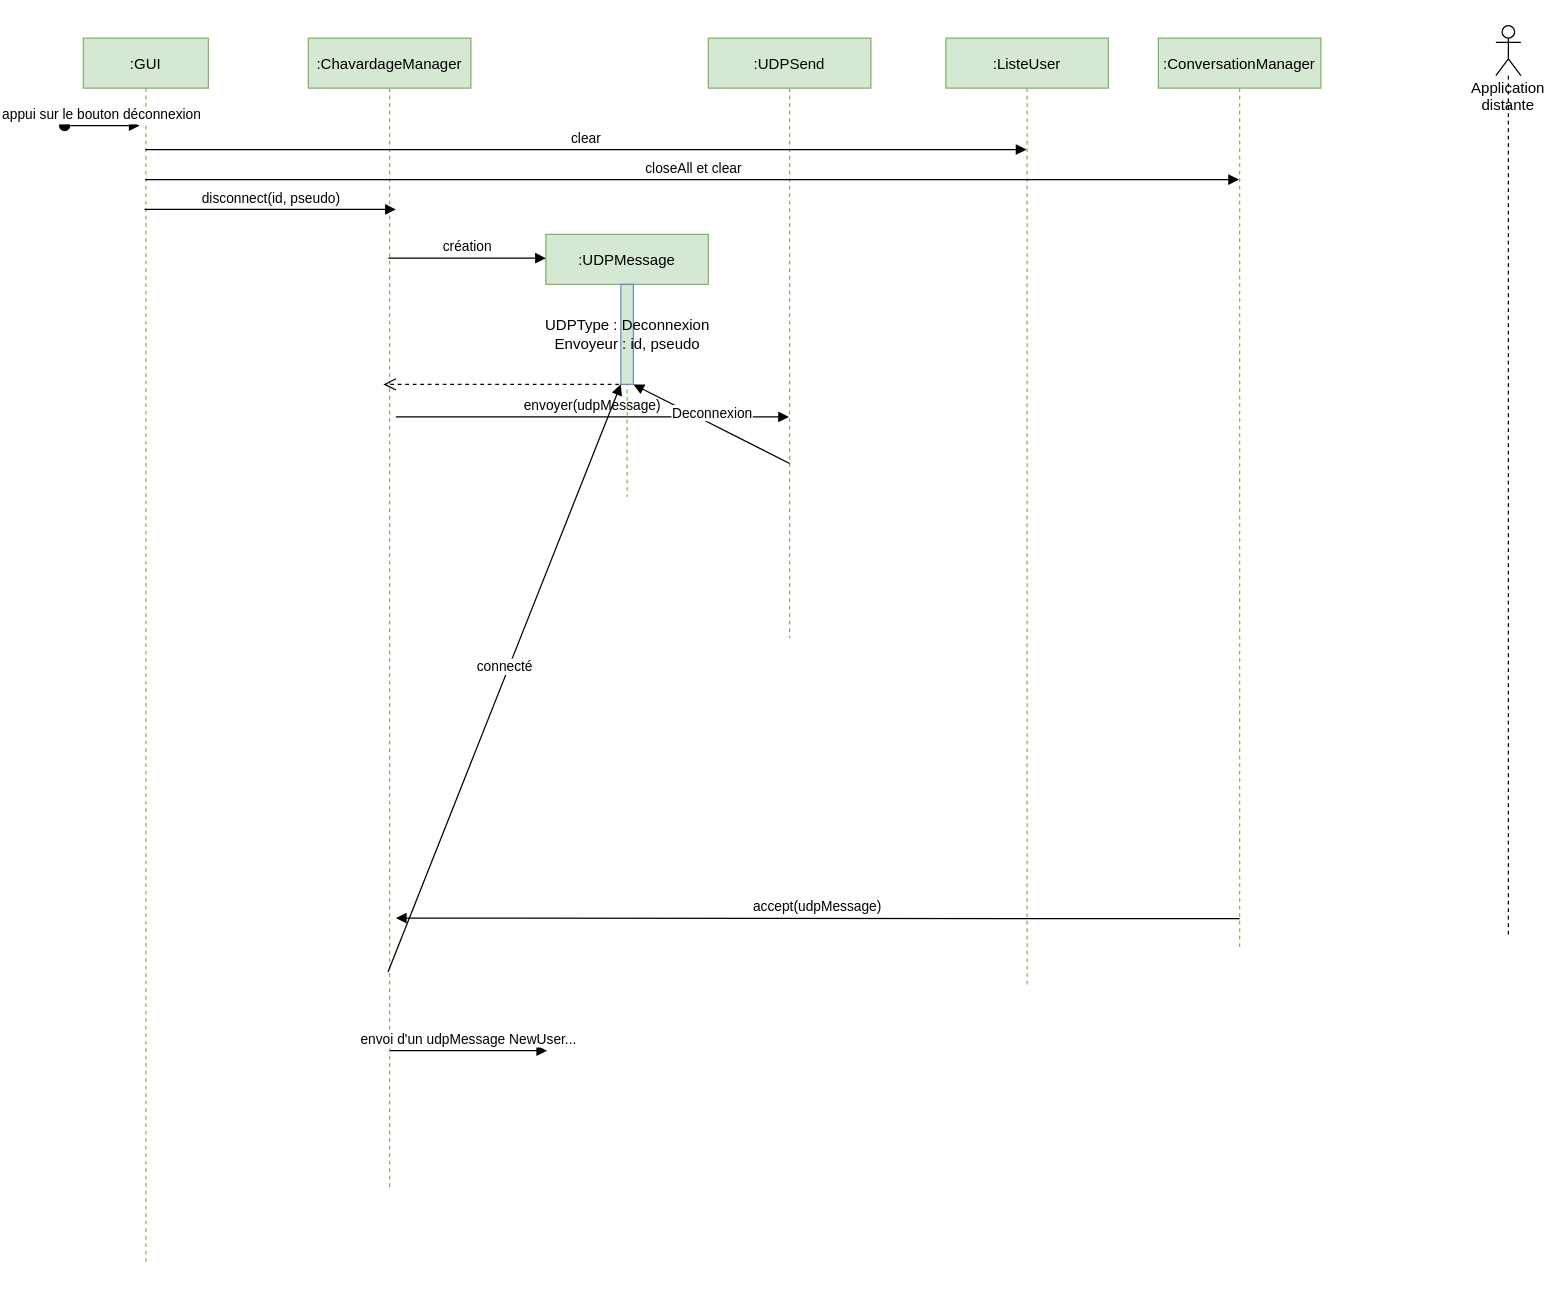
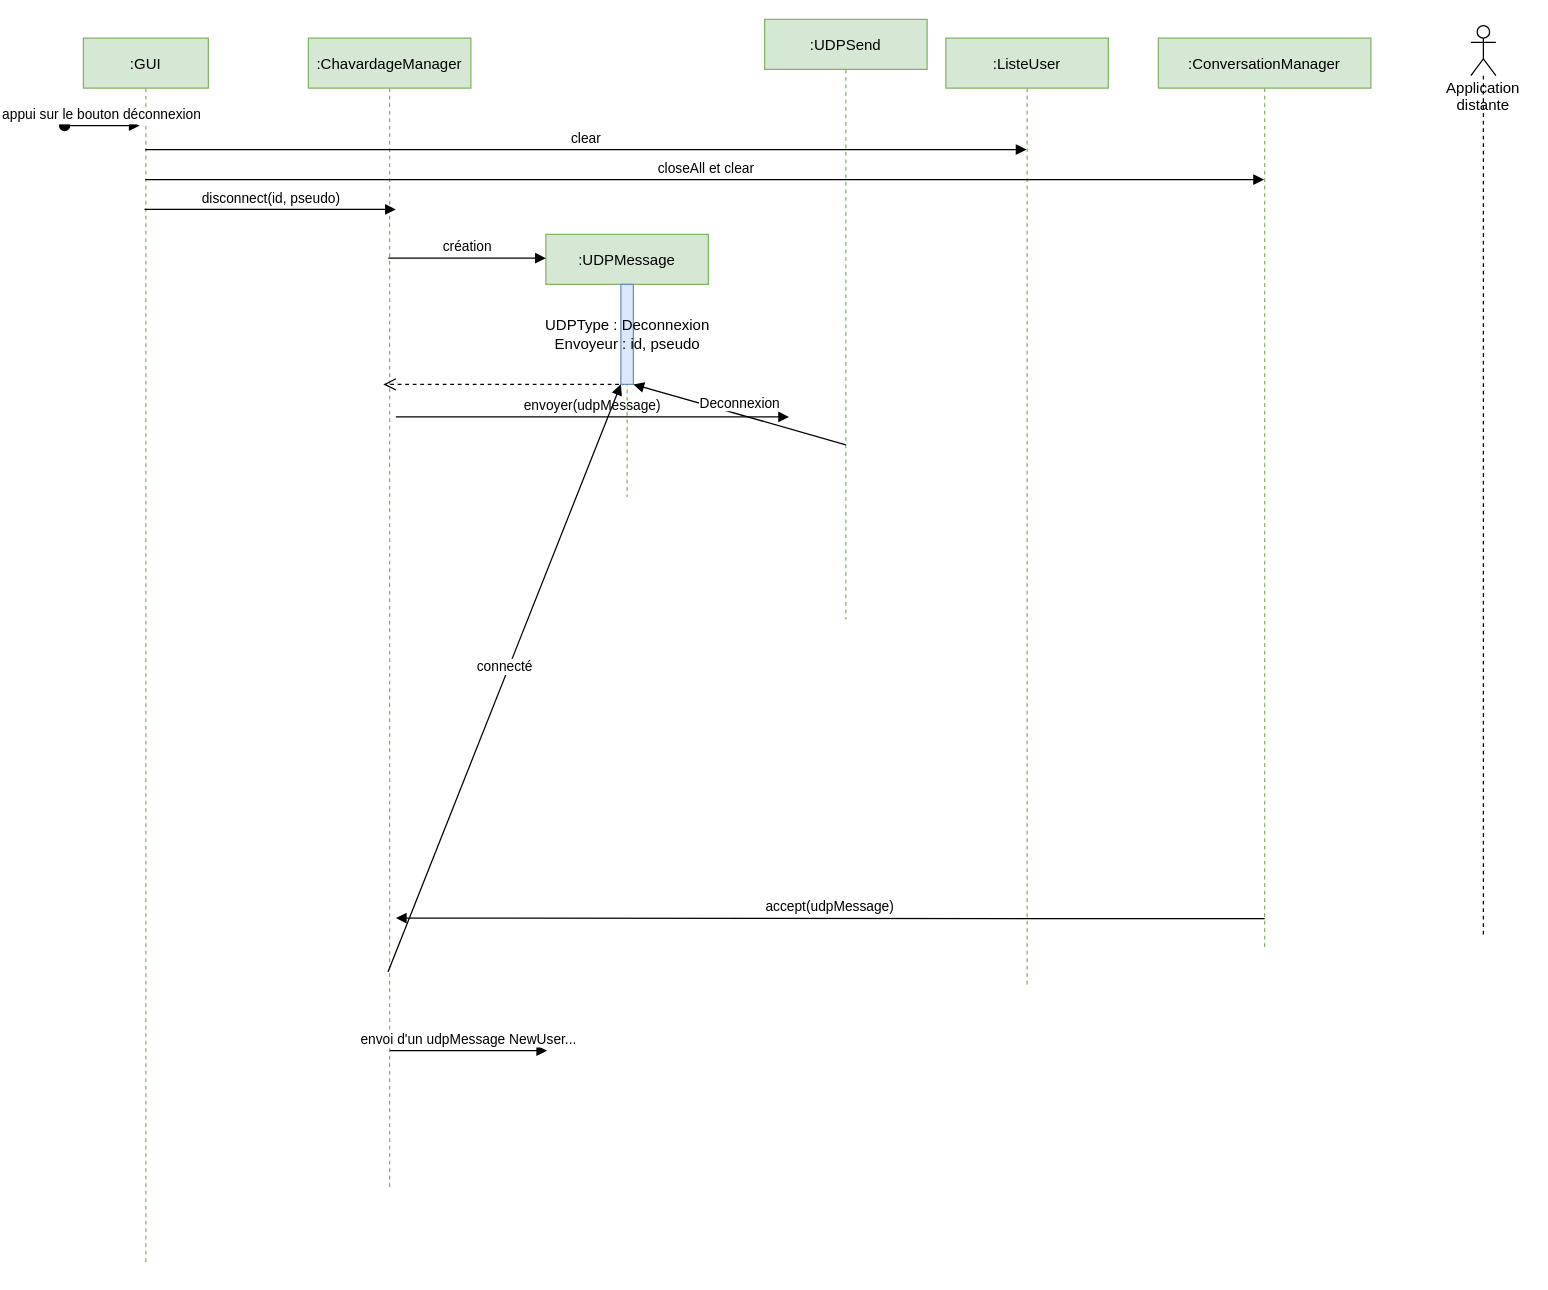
(627, 334) -> (627, 334)
(789, 338) -> (846, 319)
(1508, 482) -> (1483, 482)
(1239, 494) -> (1264, 494)
